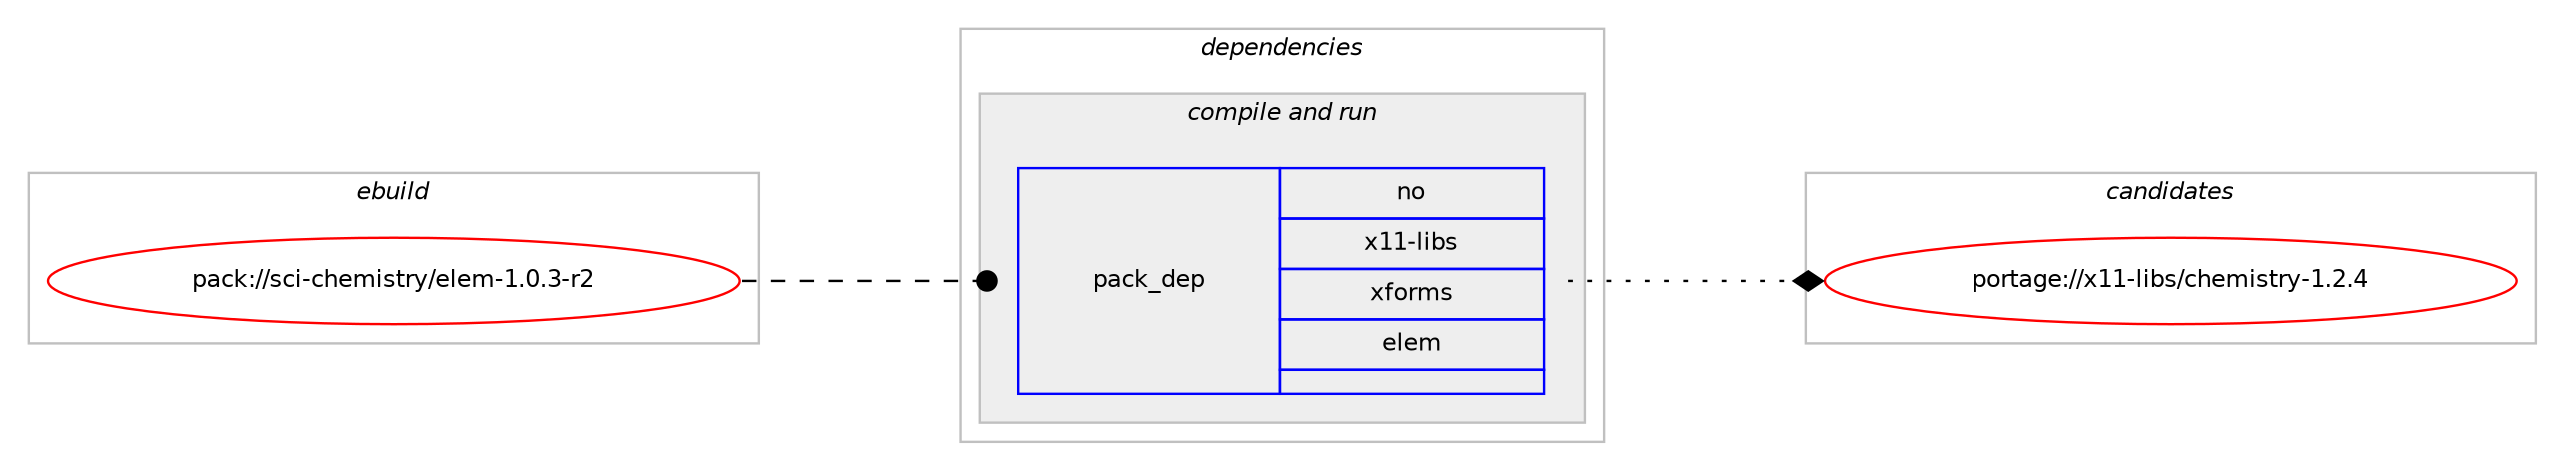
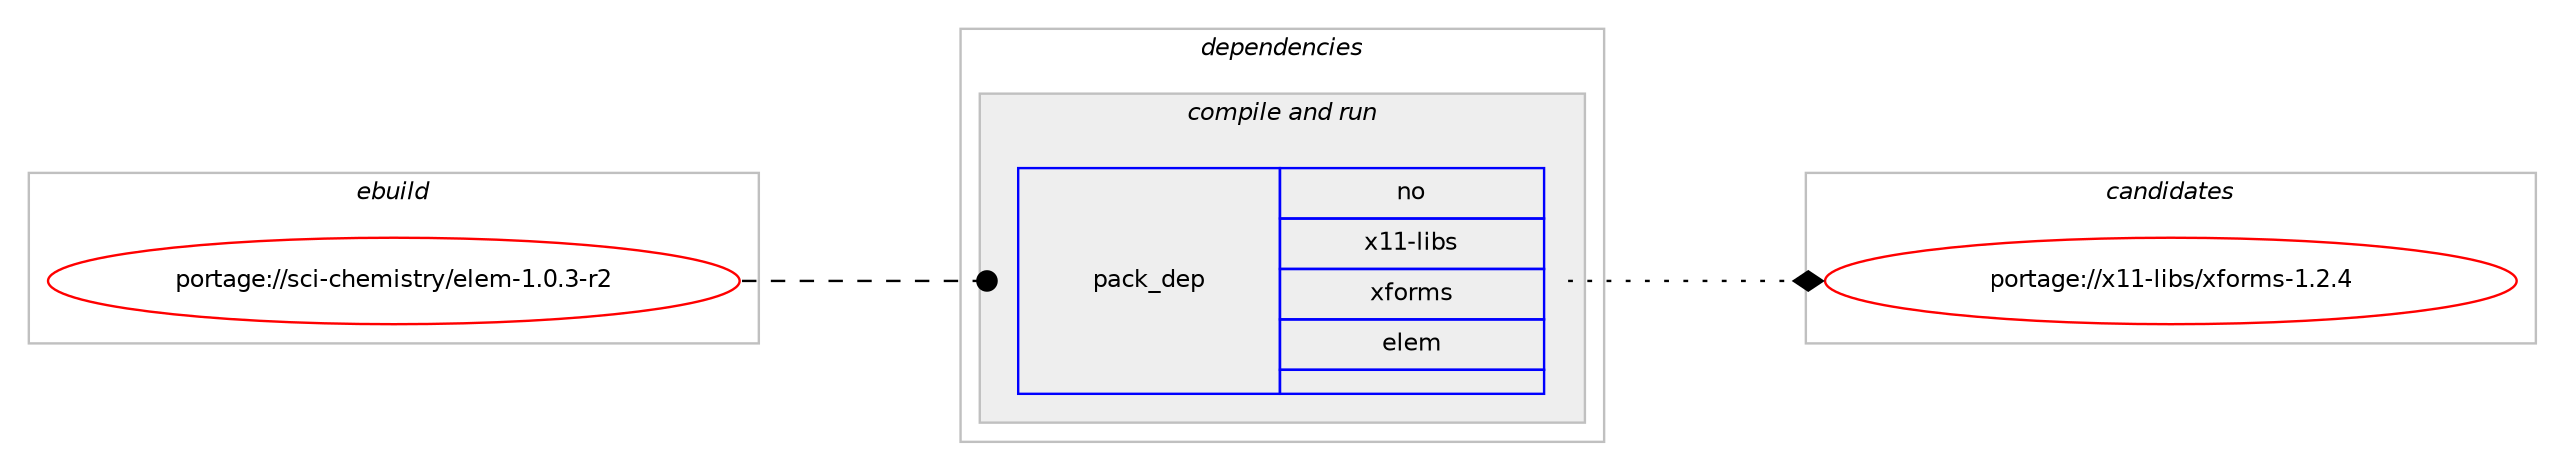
(394, 281) -> (394, 281)
(2171, 281) -> (2171, 281)
